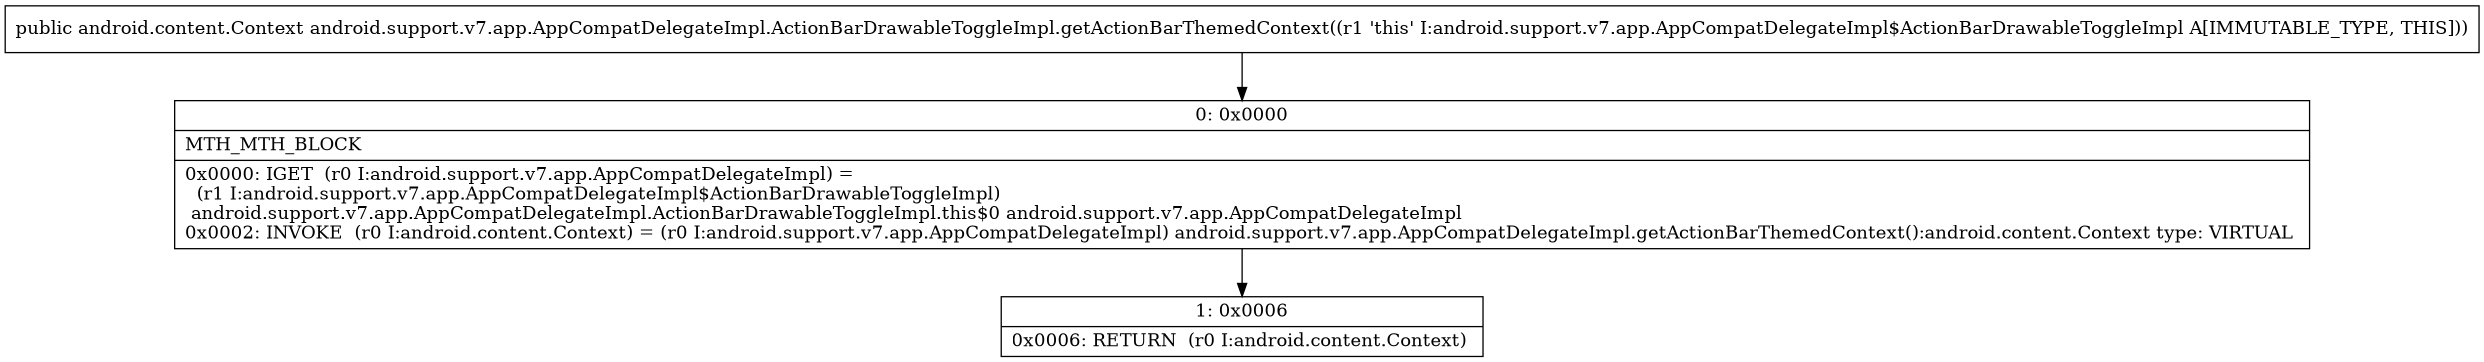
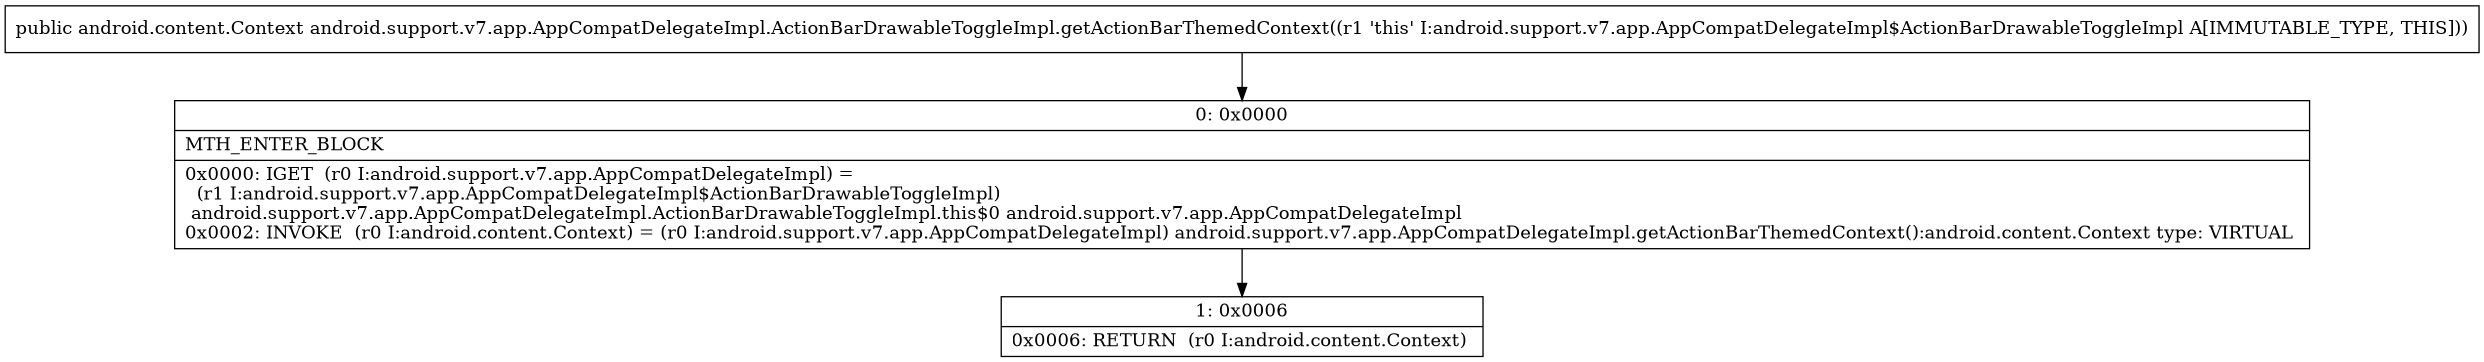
(273, 145) -> (285, 145)
